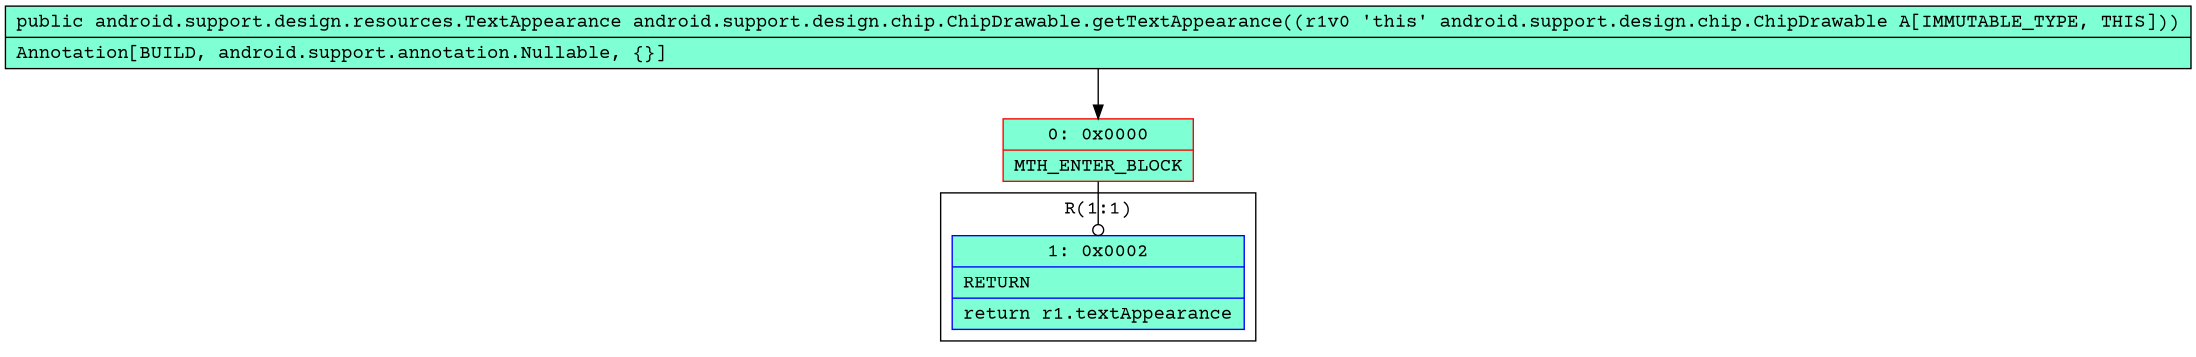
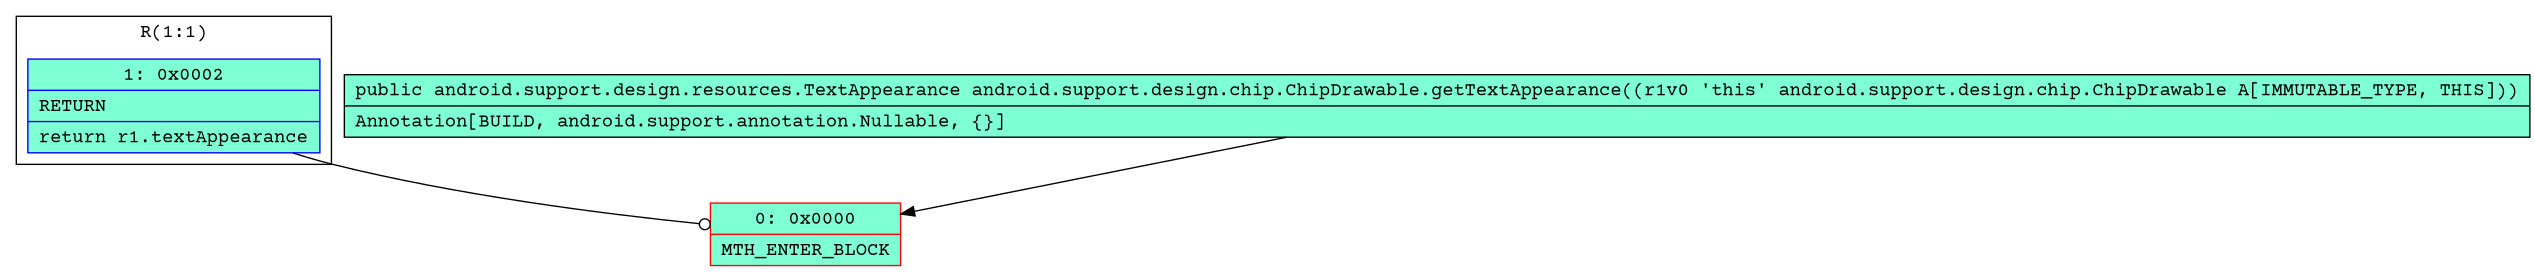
(1098, 203) -> (495, 197)
